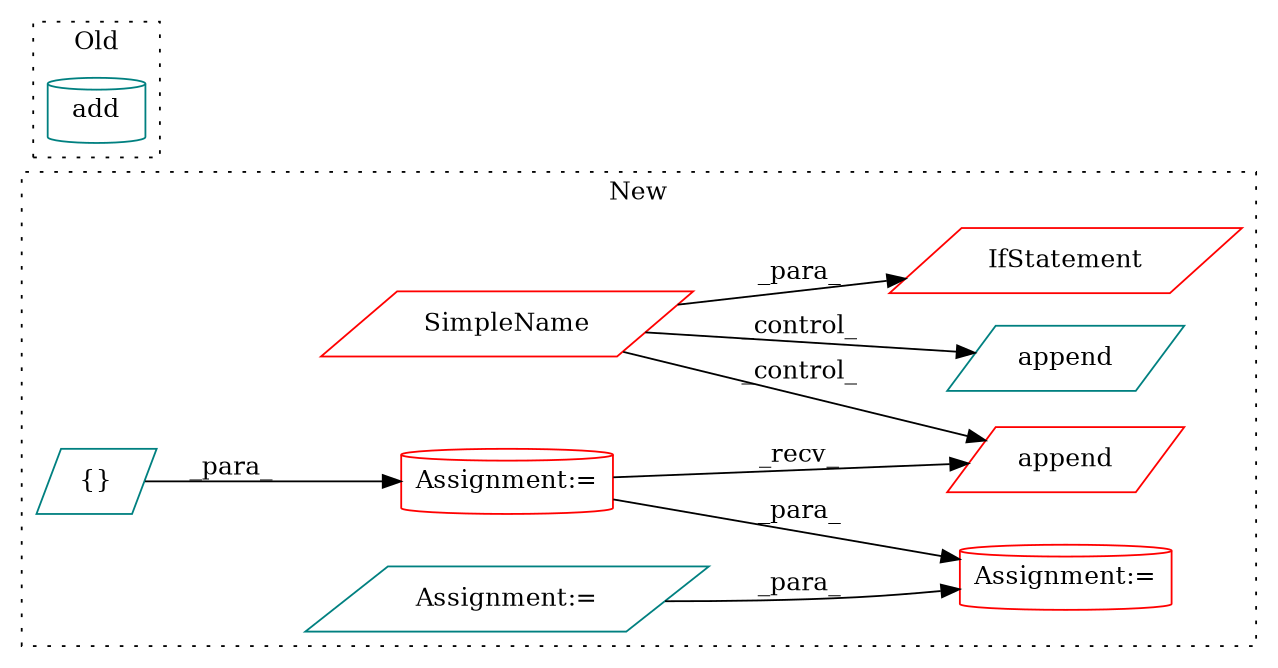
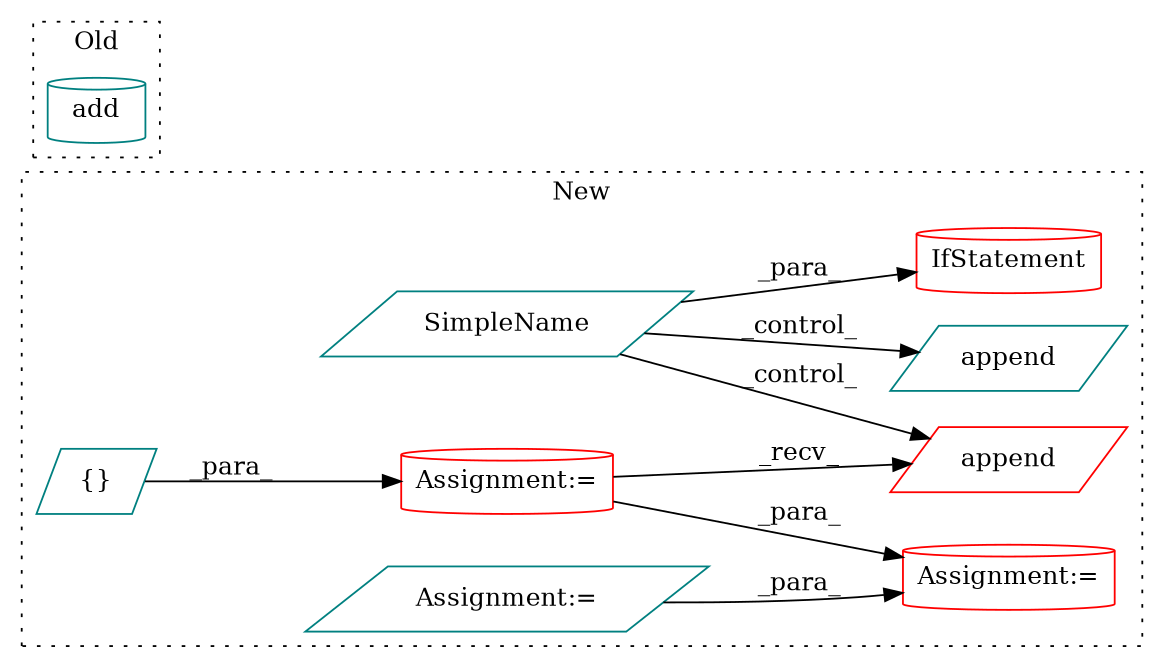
(1066, 261) -> (1009, 261)
(507, 324) -> (507, 324)
